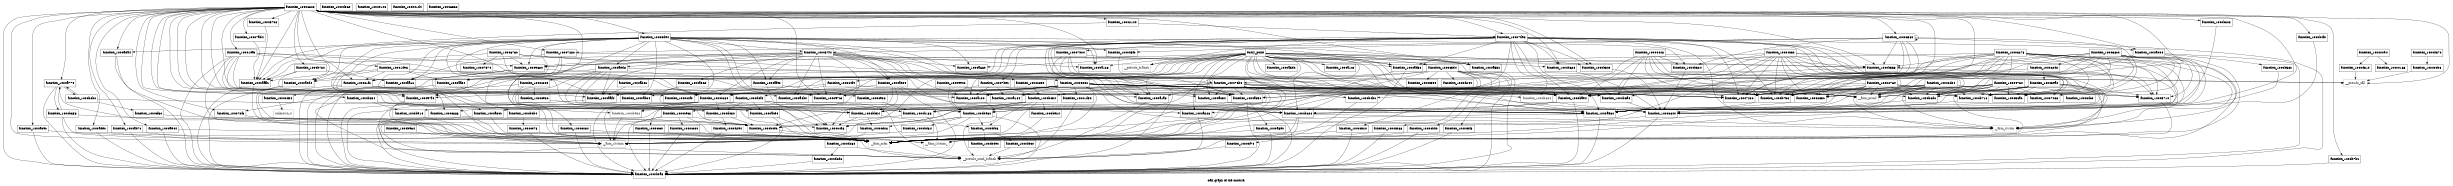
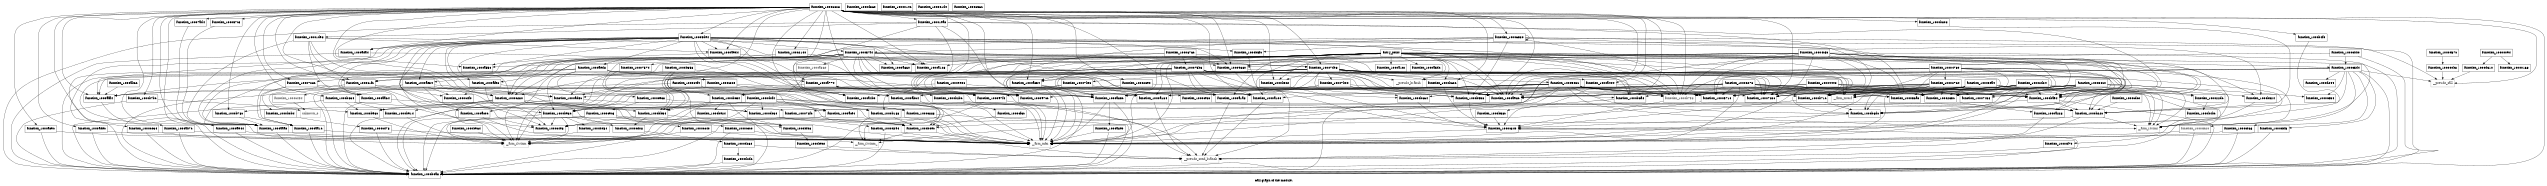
(384, 58) -> (1051, 11)
(729, 59) -> none
(374, 65) -> none
(1963, 73) -> (2151, 67)
(2044, 75) -> (2094, 90)
(914, 76) -> (924, 61)
(1556, 76) -> (1326, 94)
(1923, 77) -> (2215, 90)
(1982, 81) -> (1837, 106)
(692, 83) -> (812, 68)
(1500, 84) -> (2346, 59)
(1875, 89) -> (1945, 75)
none -> (1876, 90)
none -> (283, 92)
none -> (1993, 92)
(493, 94) -> (384, 108)
(55, 98) -> none
(278, 98) -> (288, 98)
(1077, 98) -> none
(1537, 98) -> (1414, 98)
(1775, 98) -> (1679, 98)
none -> (252, 105)
(1010, 106) -> none
(775, 108) -> (977, 107)
(626, 114) -> (364, 114)
(1353, 129) -> (2195, 129)
(985, 144) -> none
none -> (103, 163)
